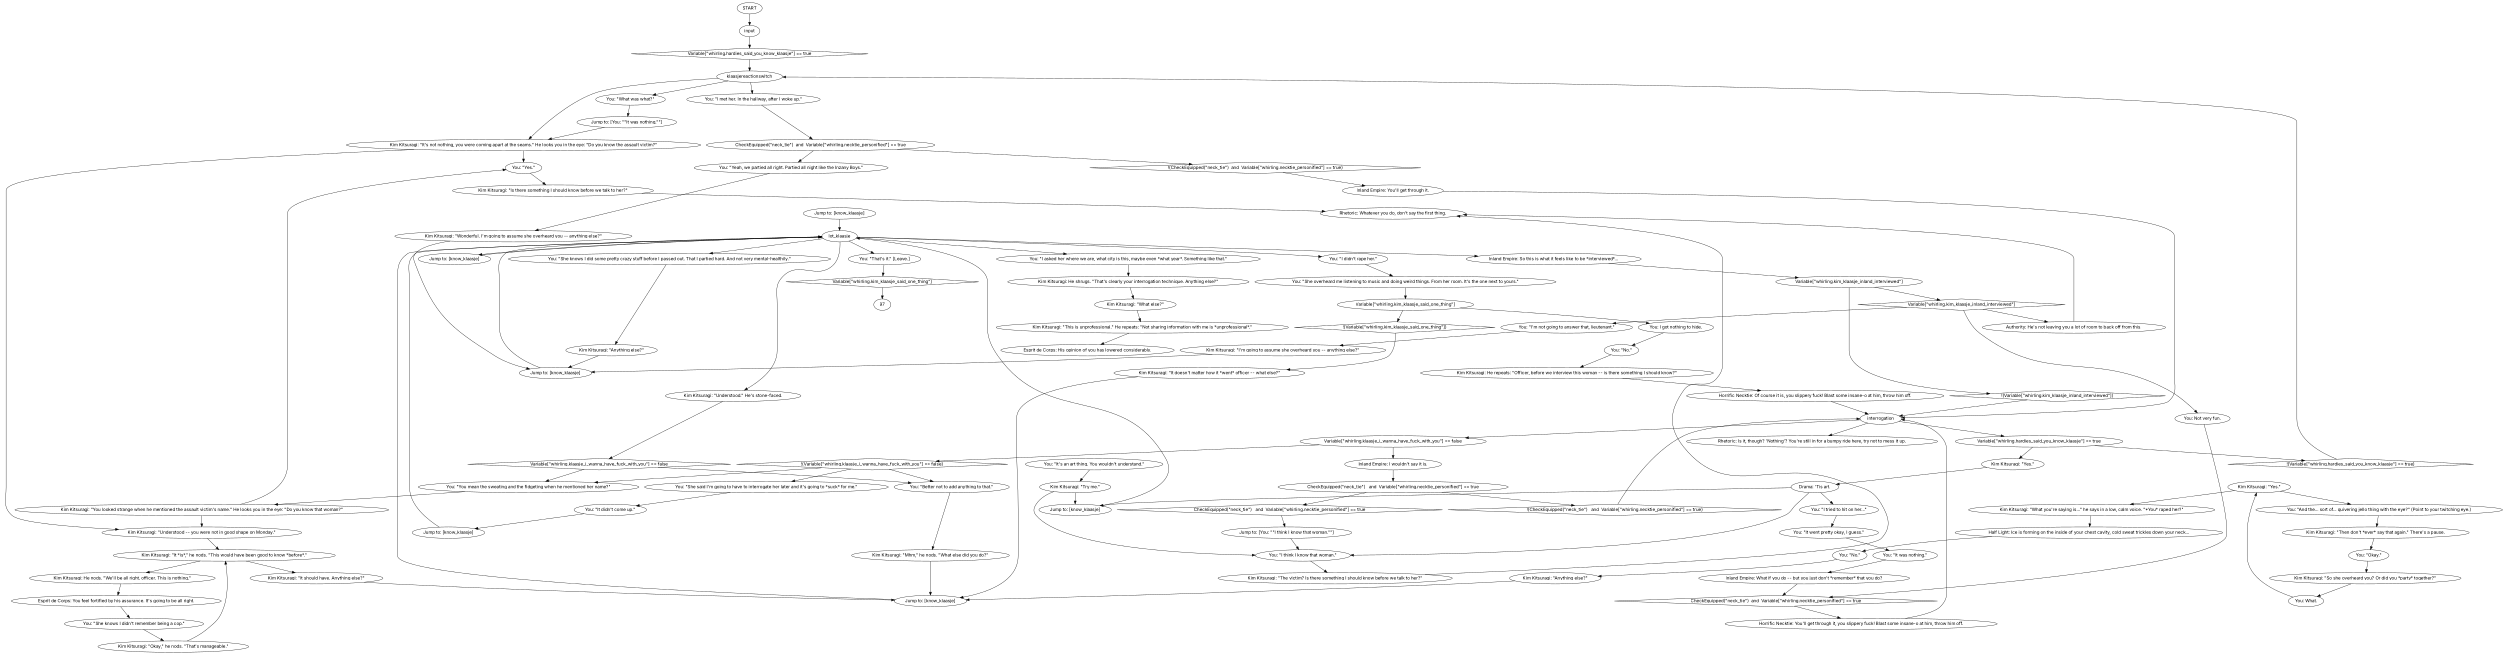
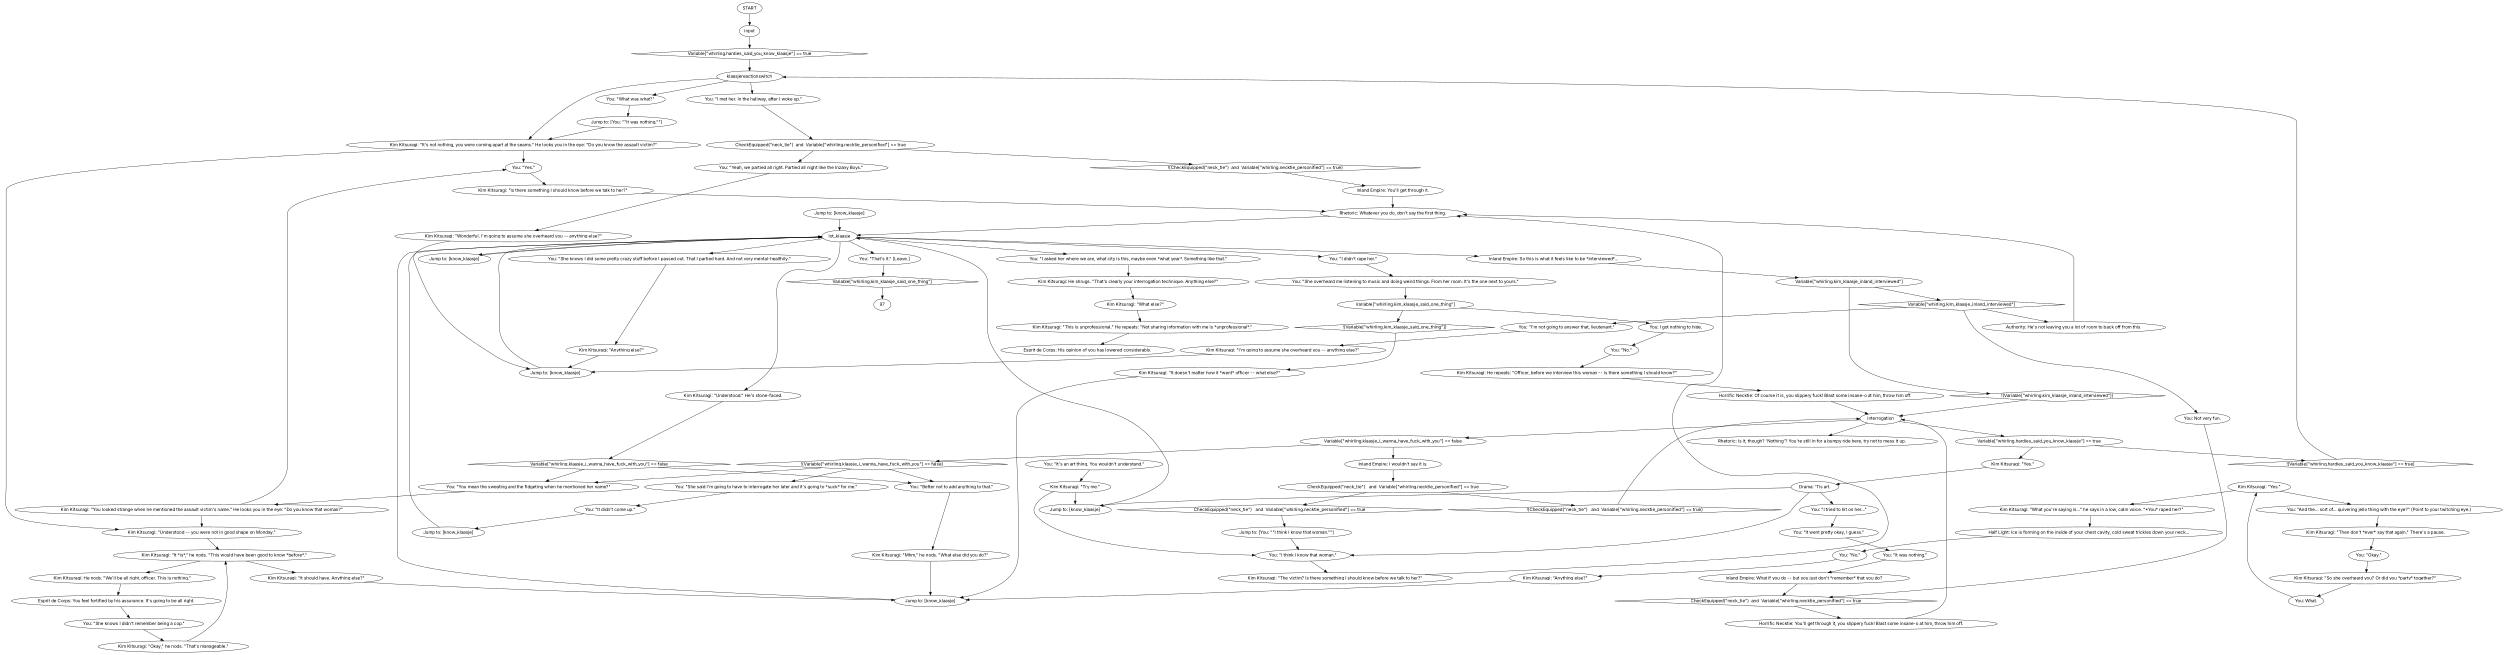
(2027, 209) -> (1393, 200)
none -> (1095, 226)
